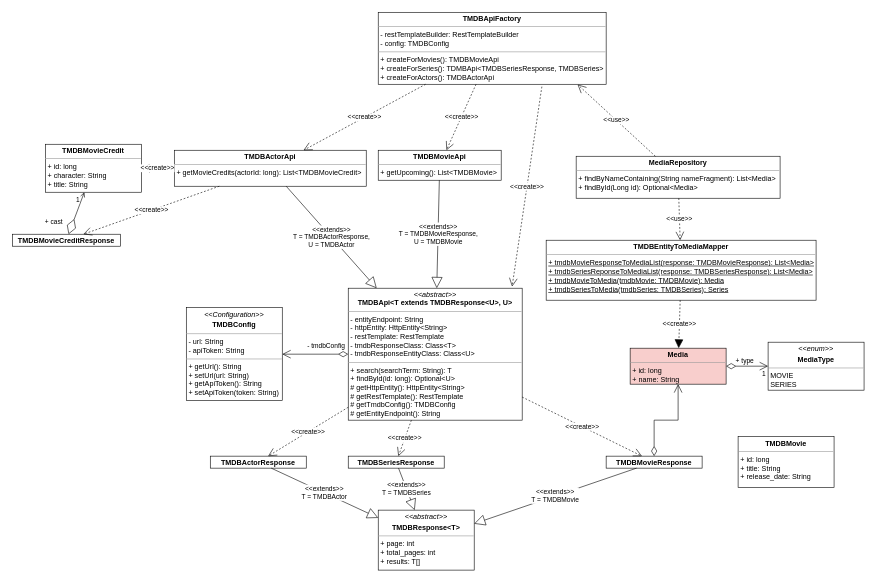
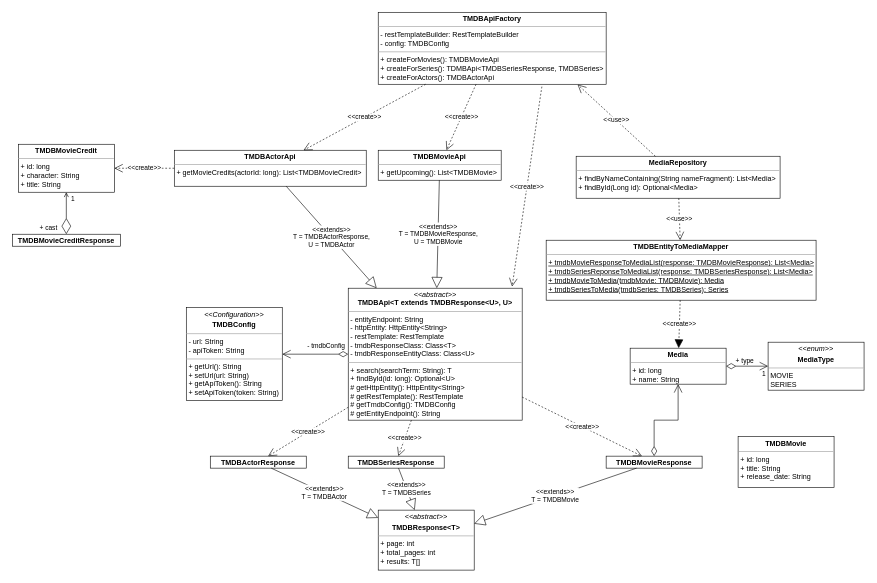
(93, 168) -> (66, 168)
(150, 211) -> none
(678, 366) -> (678, 366)
